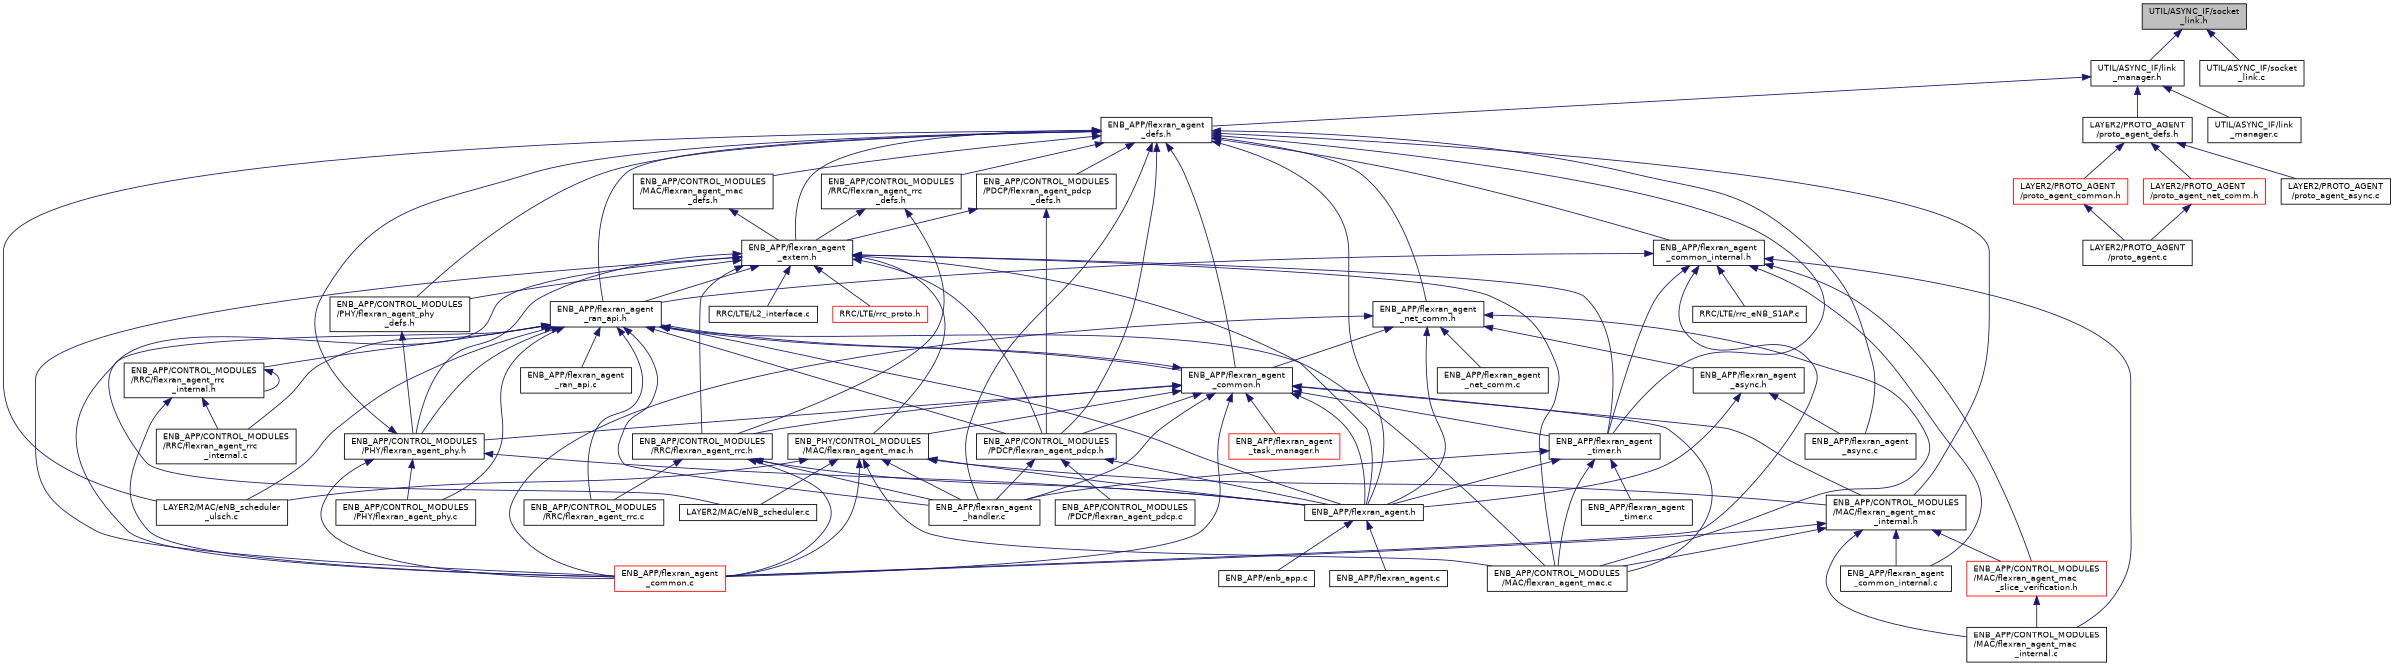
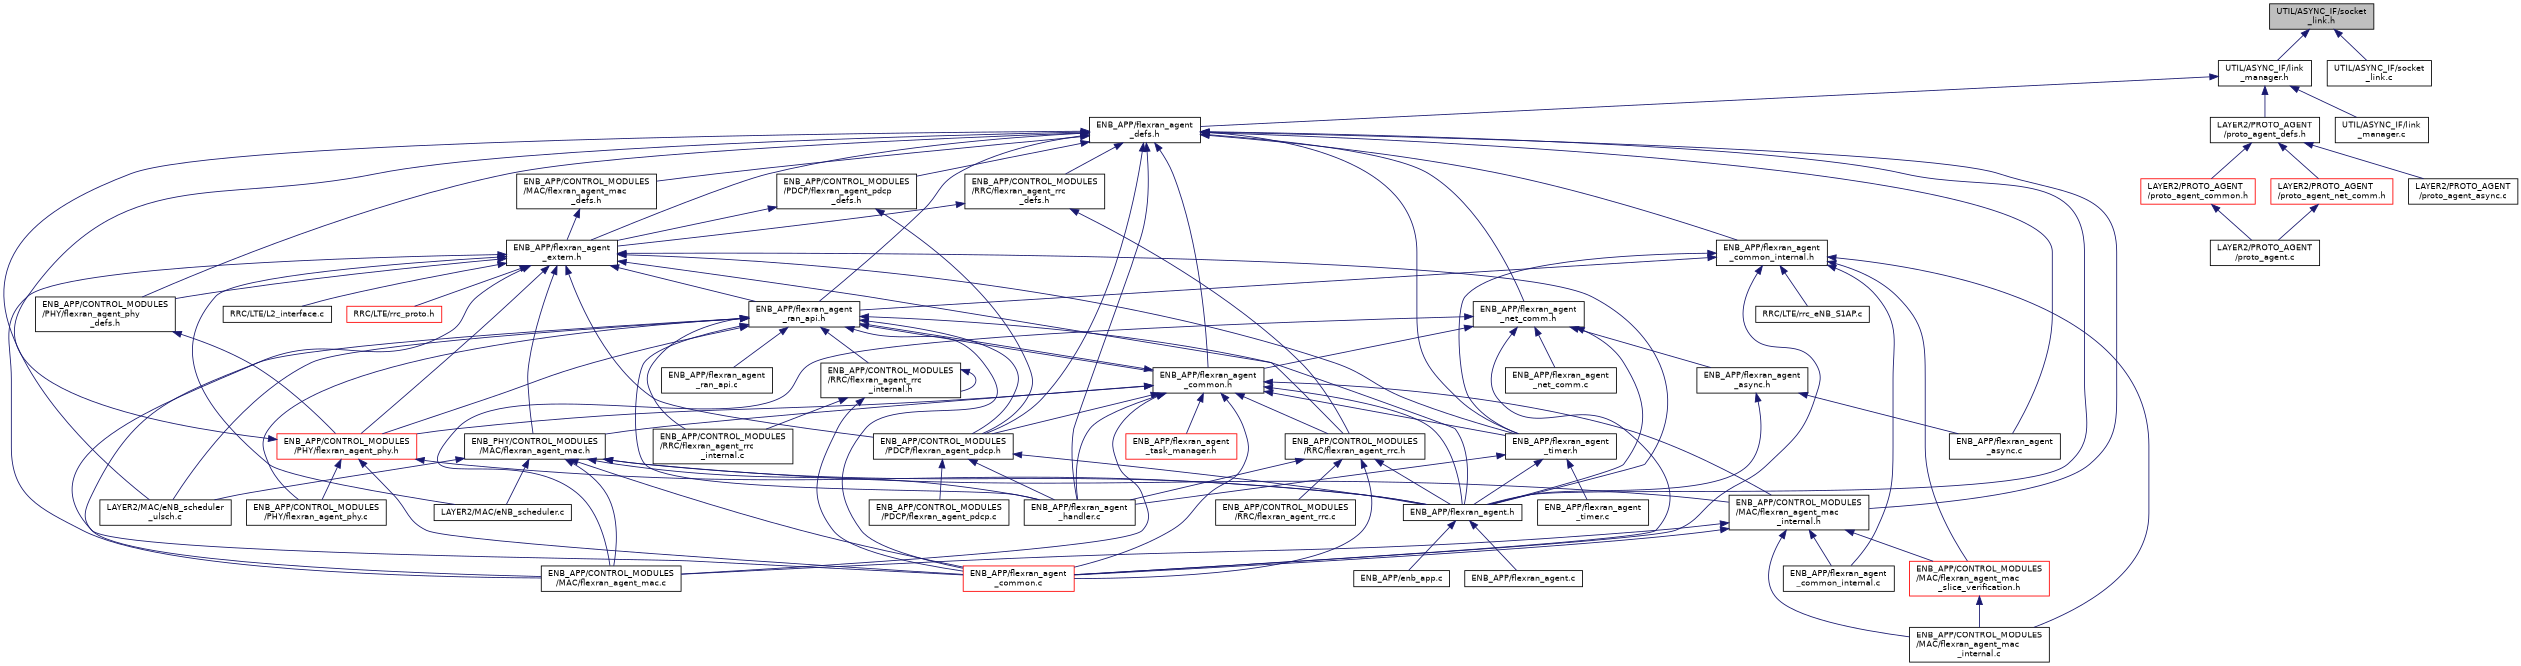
(616, 414) -> none
(414, 446) -> (347, 446)
(1567, 514) -> none
